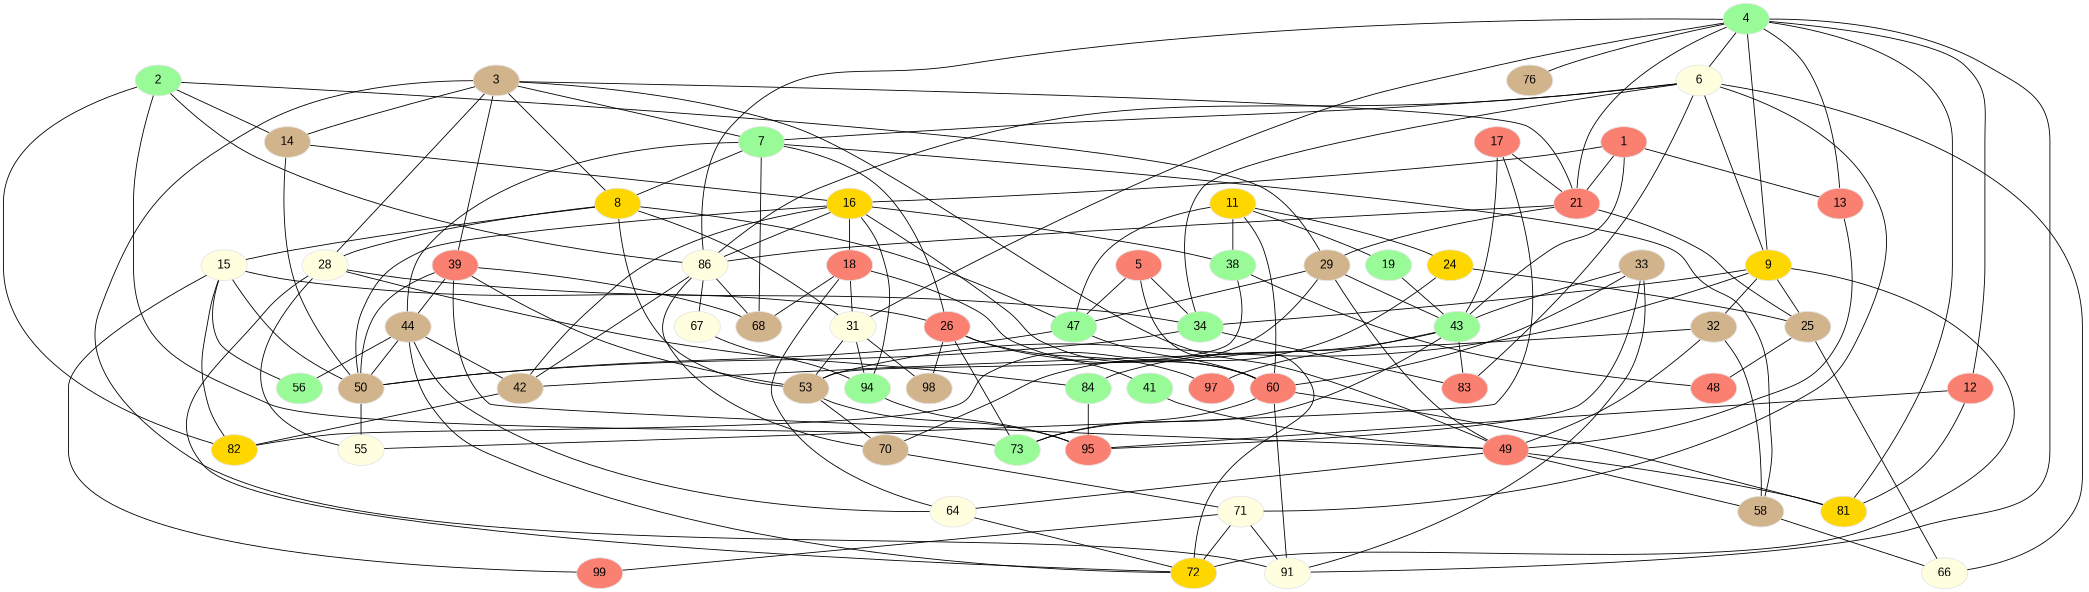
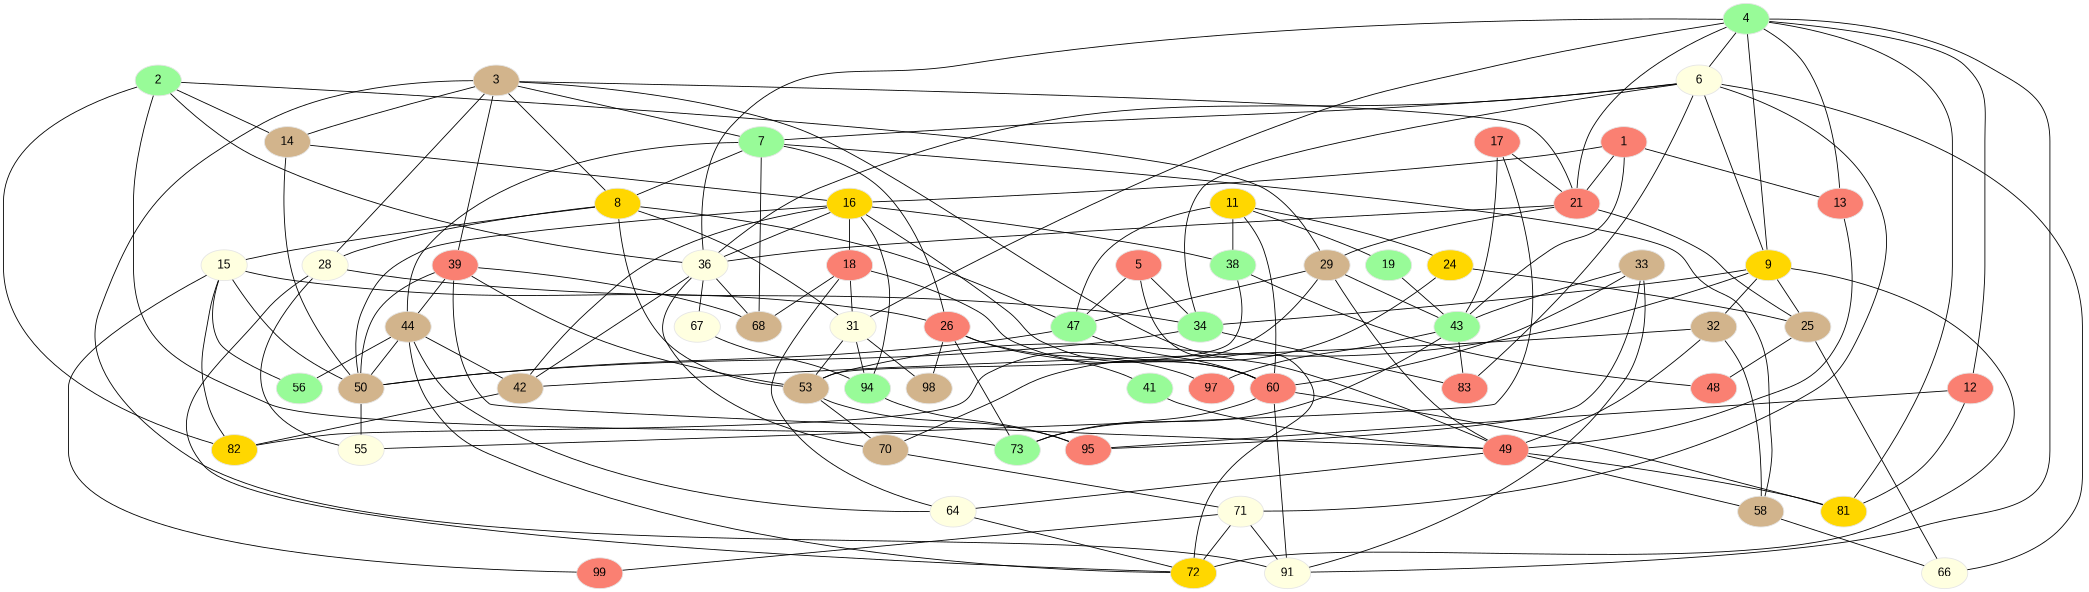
(1530, 80) -> none
(705, 265) -> (705, 265)
(1088, 388) -> none
